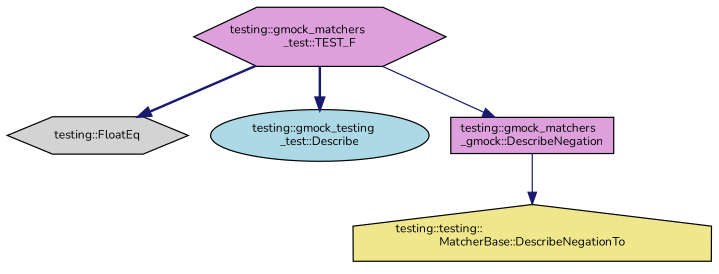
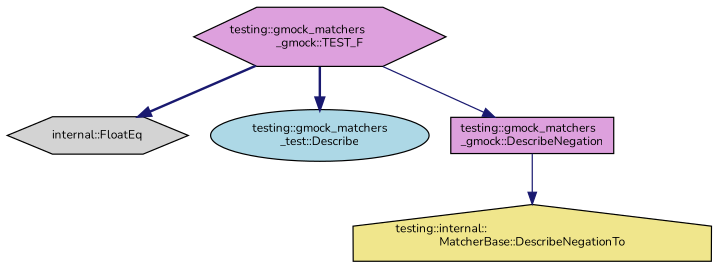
(320, 37) -> (320, 37)
(98, 135) -> (98, 135)
(320, 135) -> (320, 135)
(532, 236) -> (532, 236)
